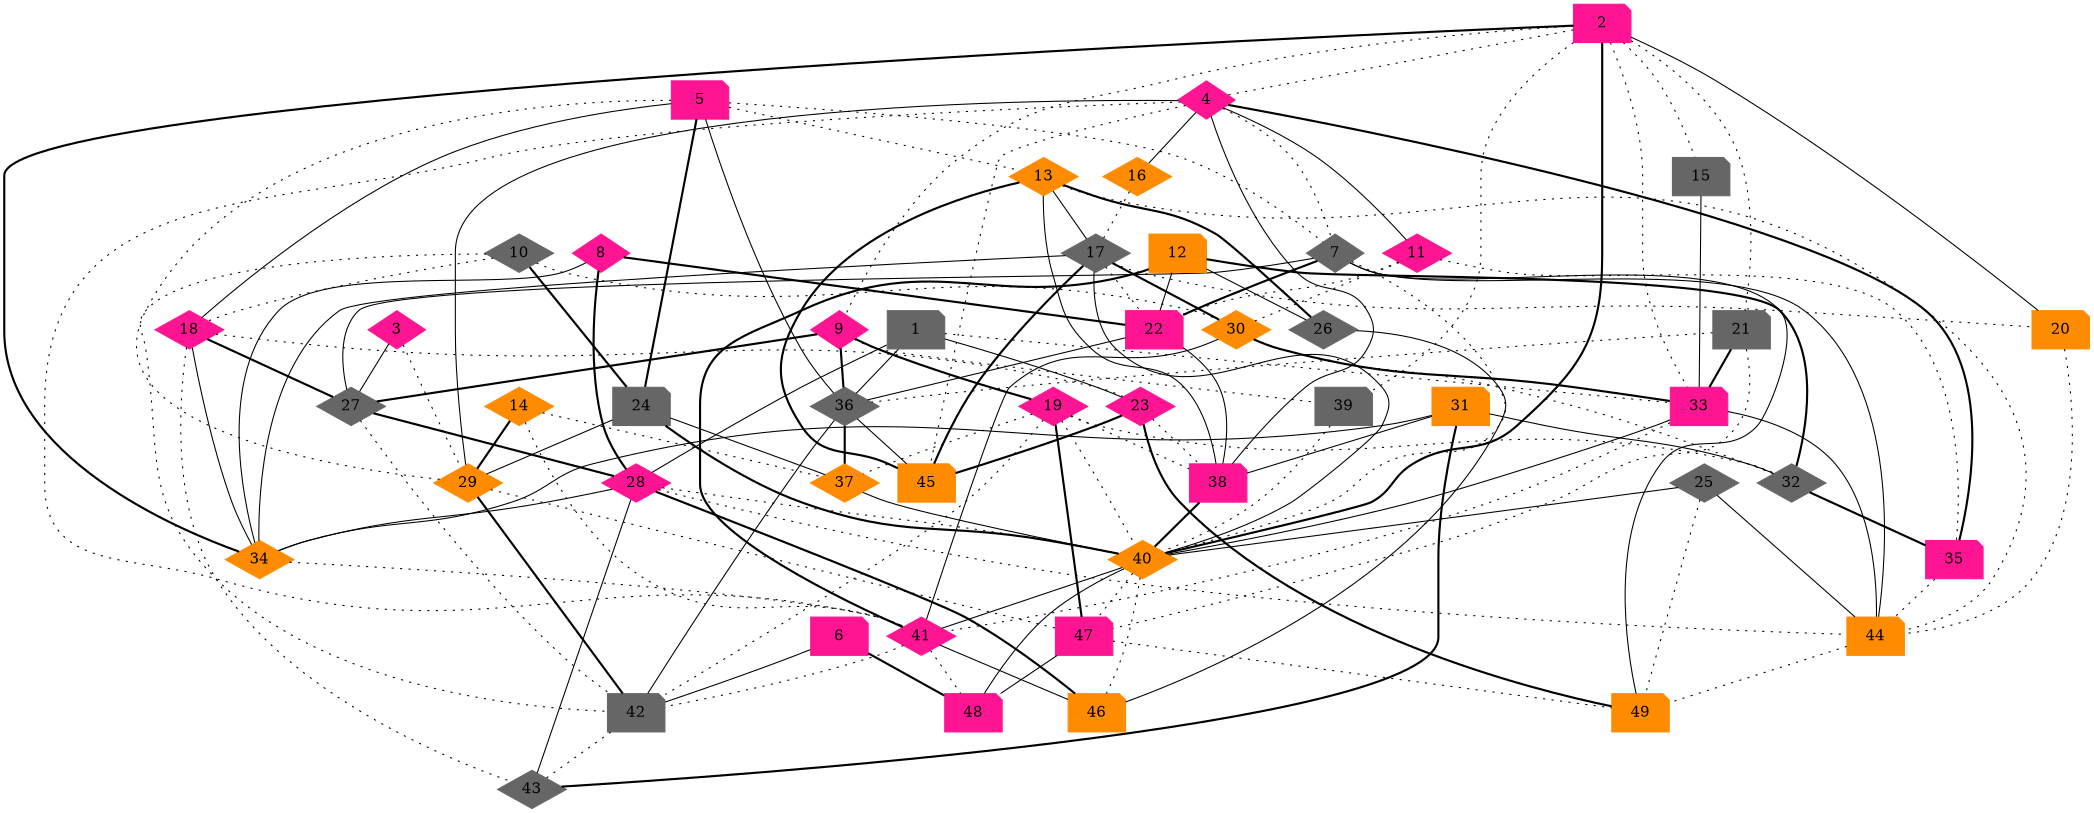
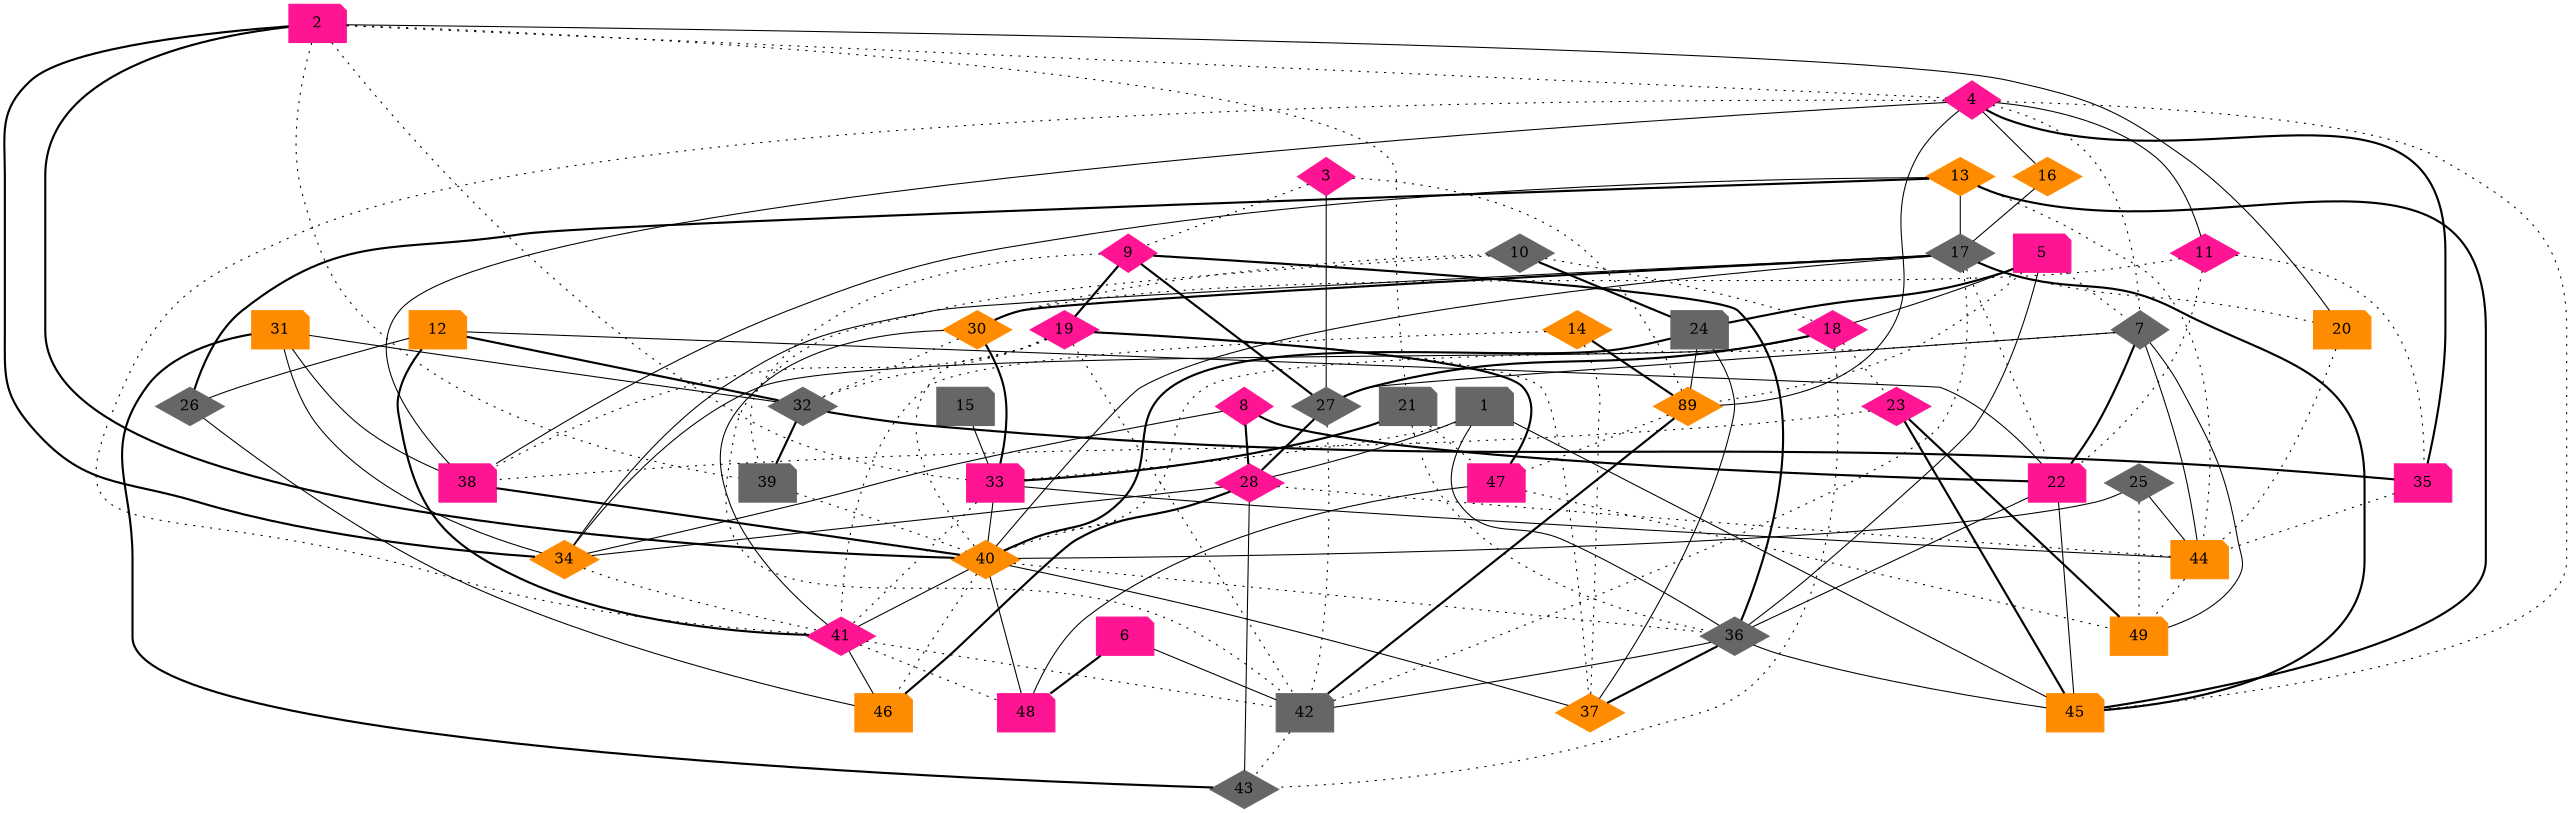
(1163, 82) -> (1199, 226)
(1666, 95) -> none
(875, 139) -> none
(1117, 215) -> (2004, 215)
(1007, 358) -> (1780, 560)
(1223, 398) -> (2066, 598)
none -> (785, 445)
(468, 483) -> (1688, 406)
none -> (1698, 552)
(1117, 593) -> (1360, 598)
